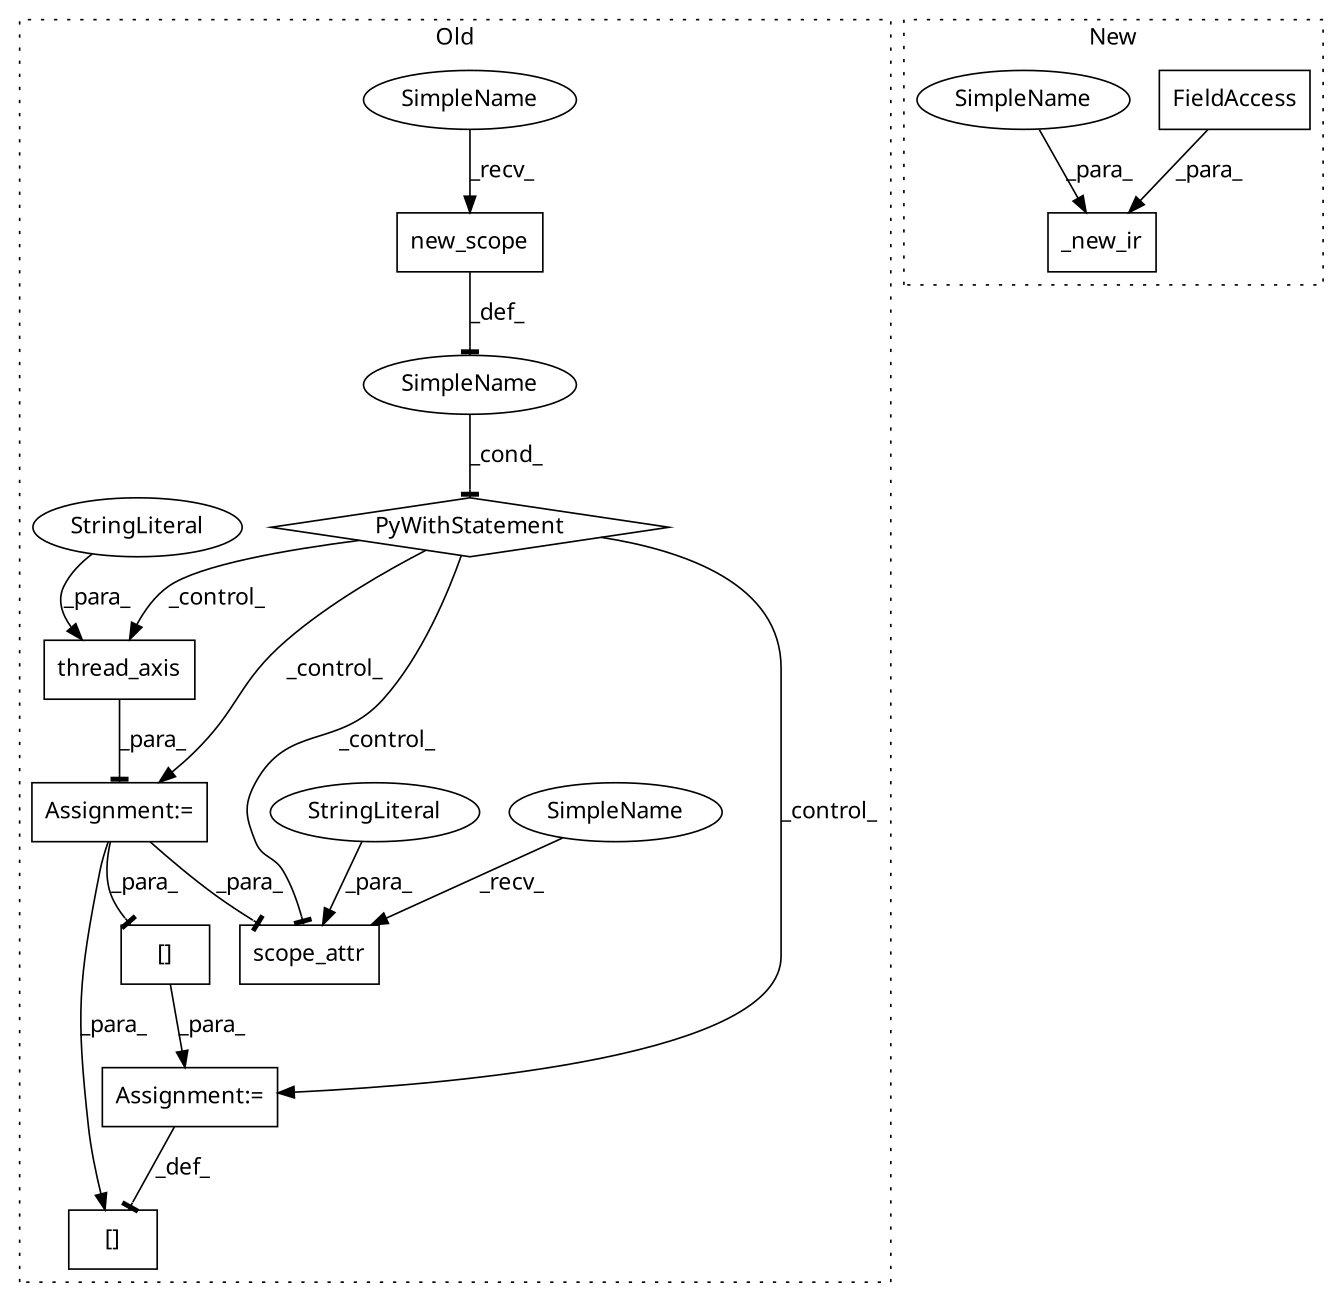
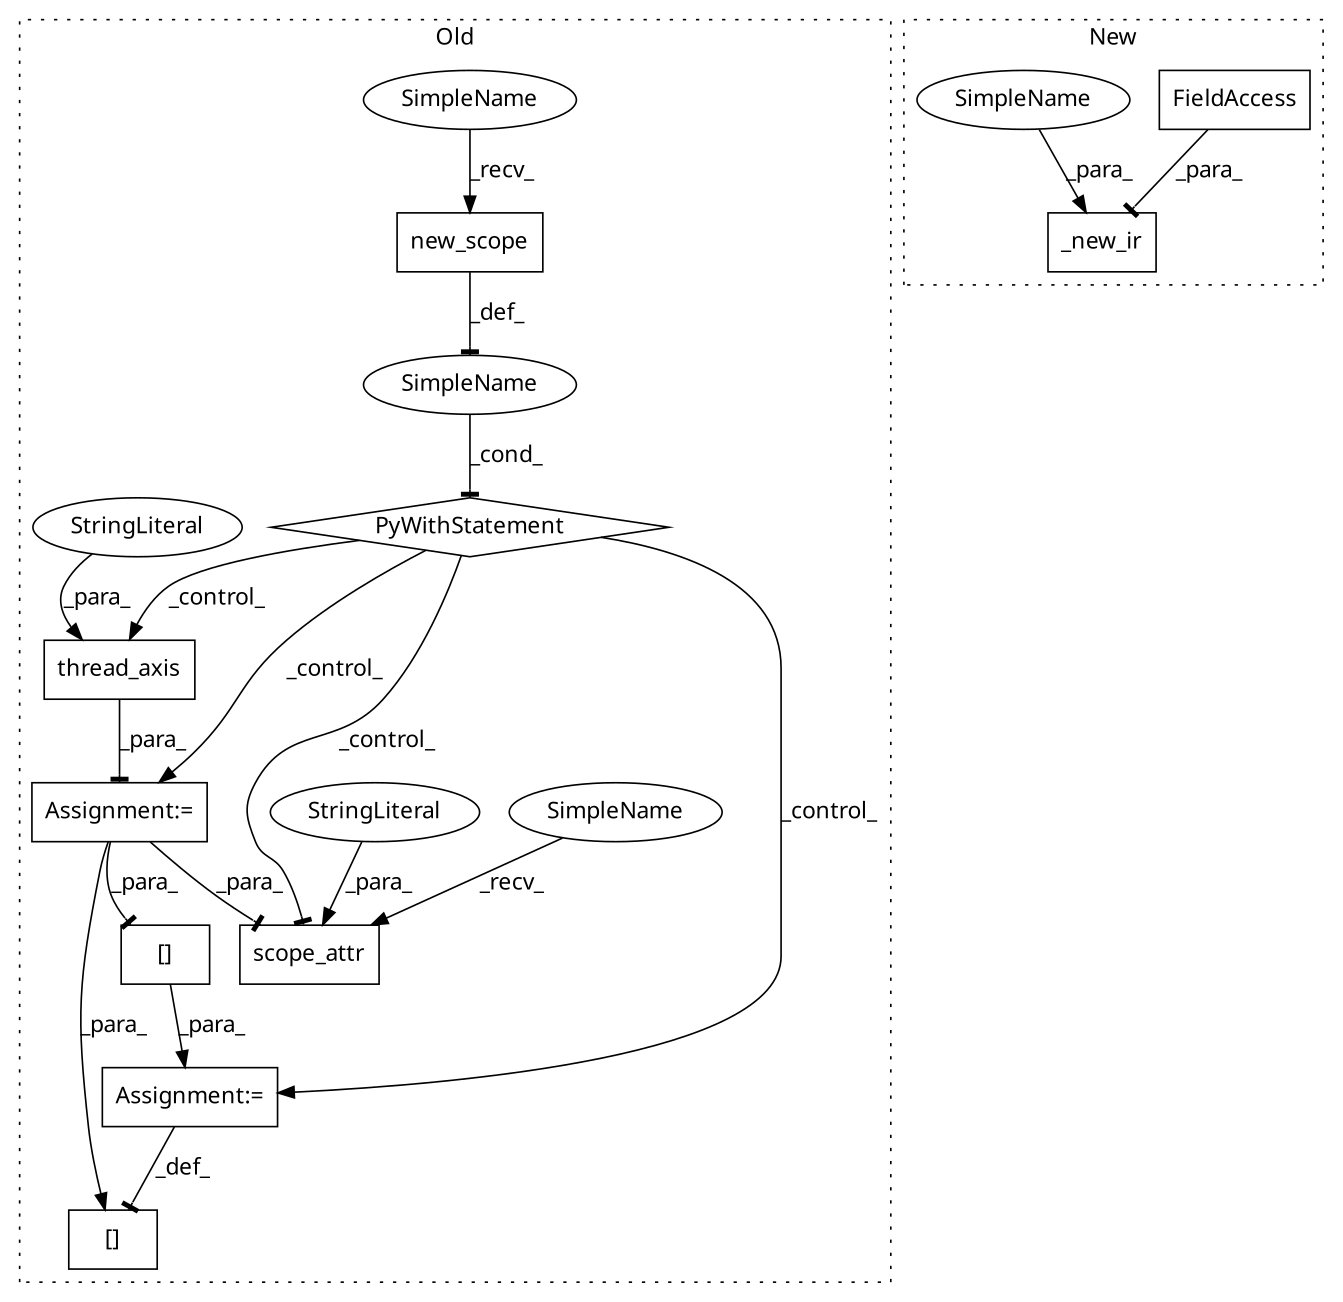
(1171, 168) -> (1171, 168)
